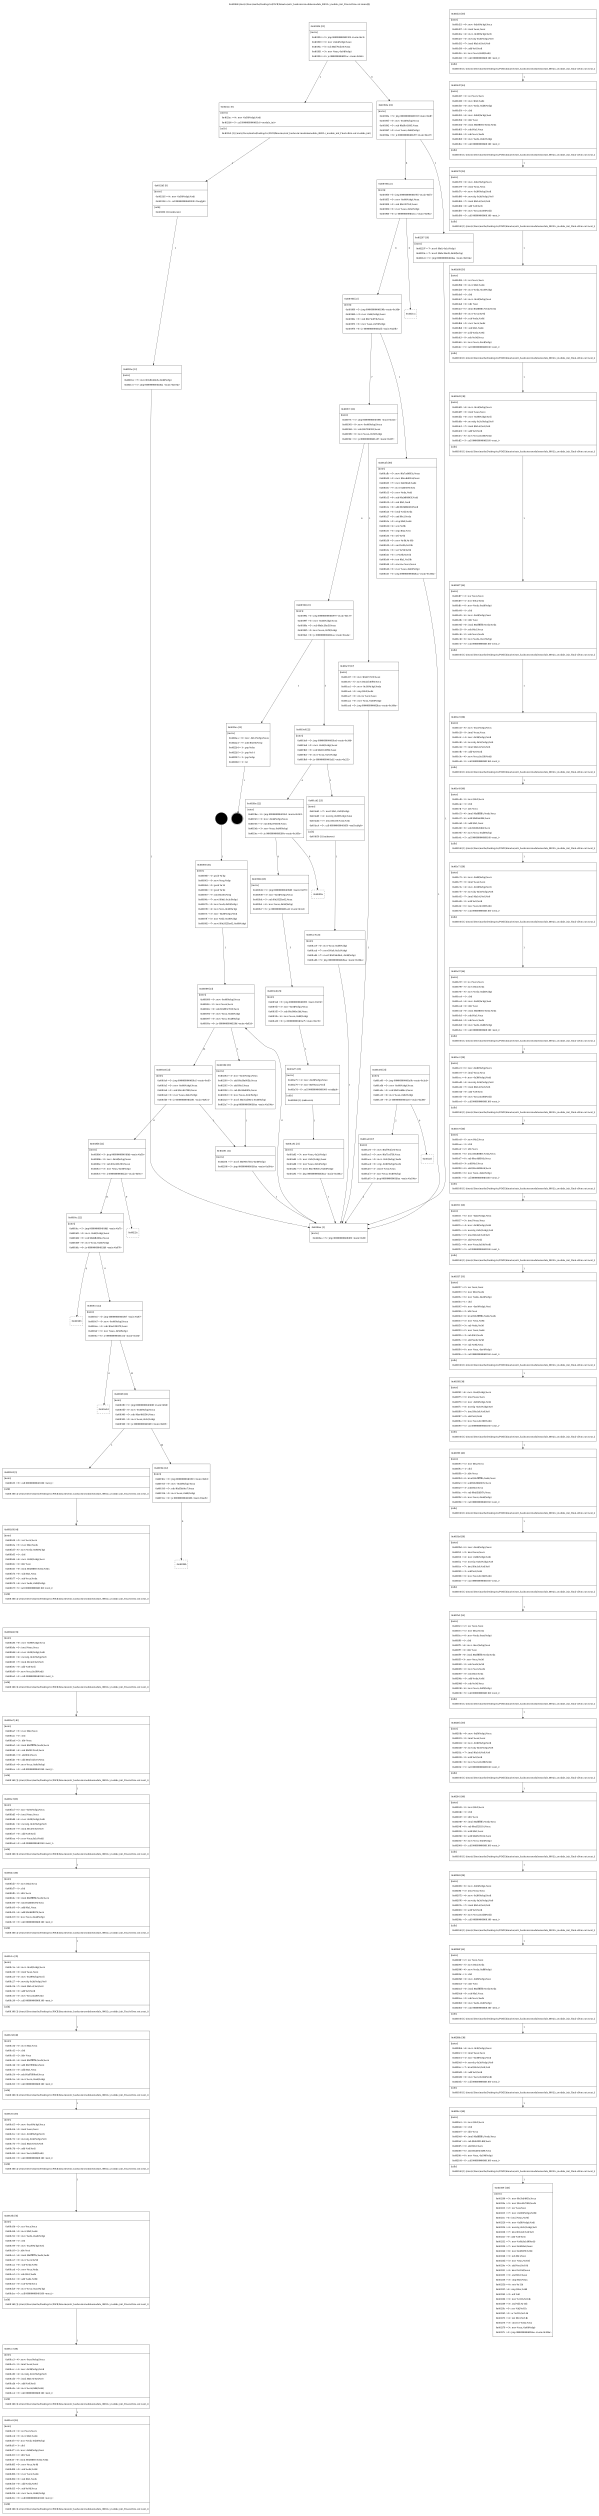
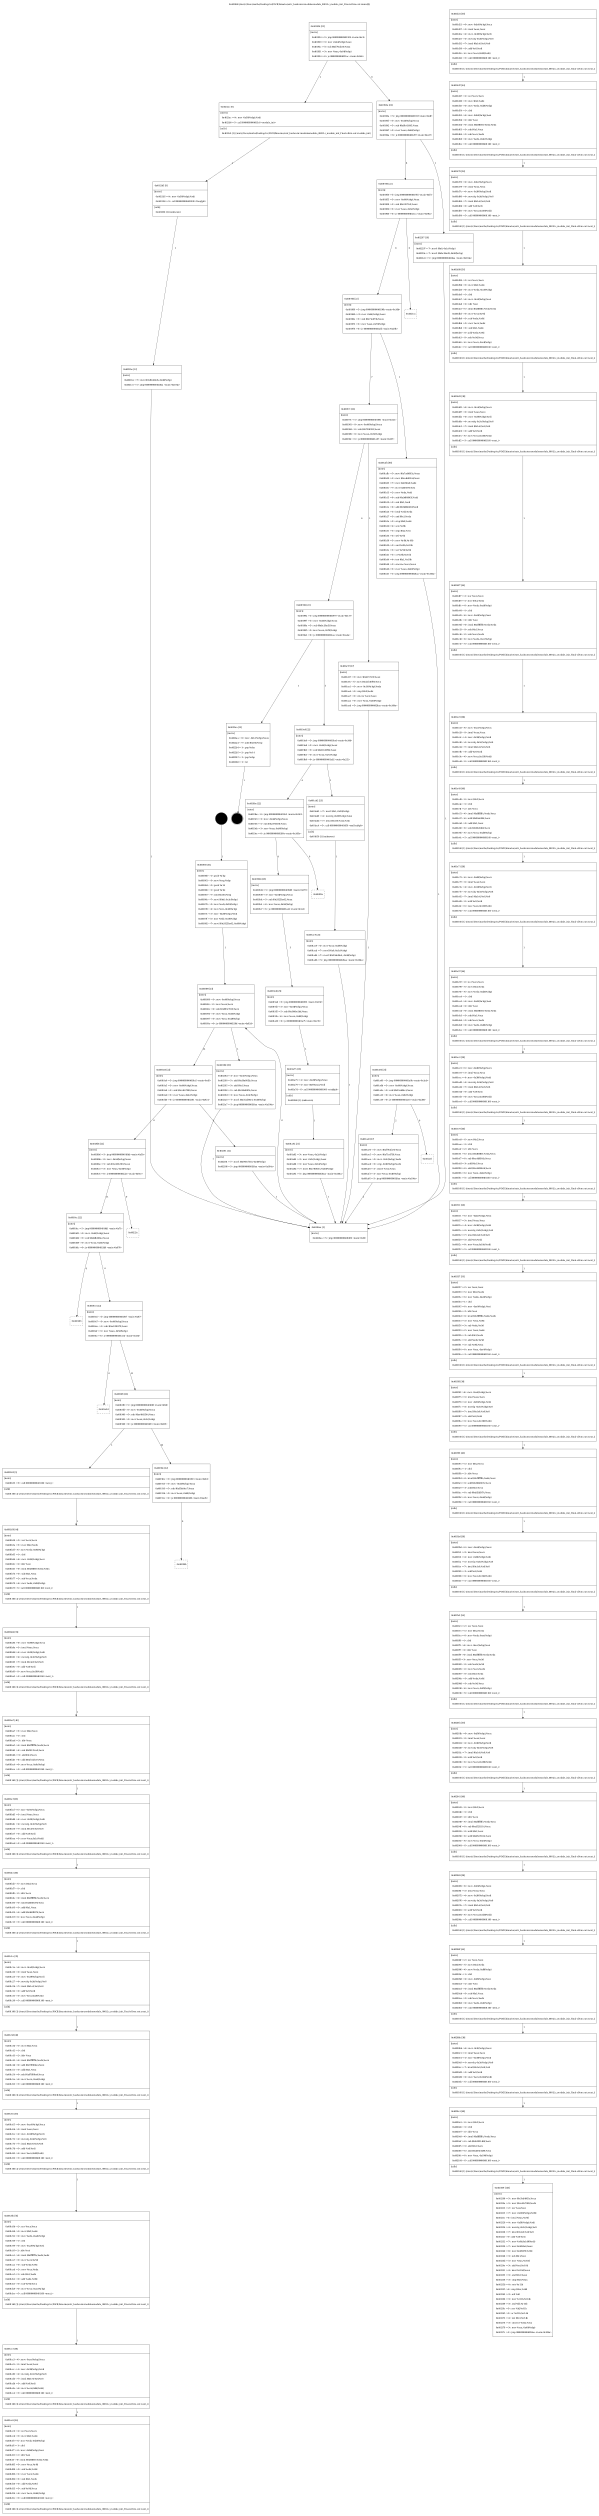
(245, 1127) -> (217, 1197)
none -> (76, 1615)
